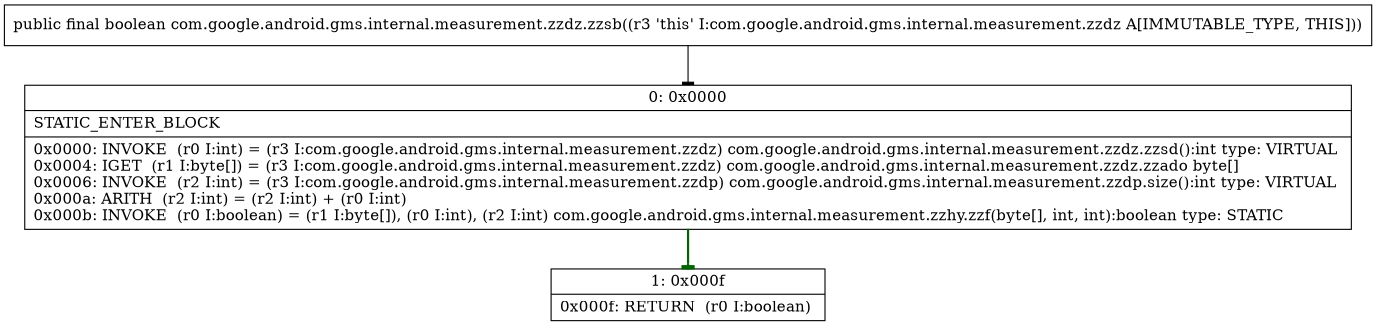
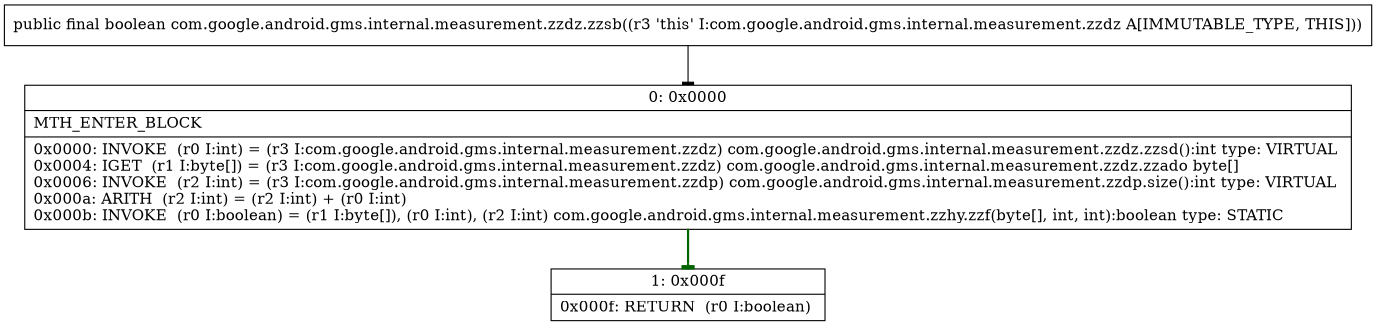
(127, 123) -> (118, 123)
